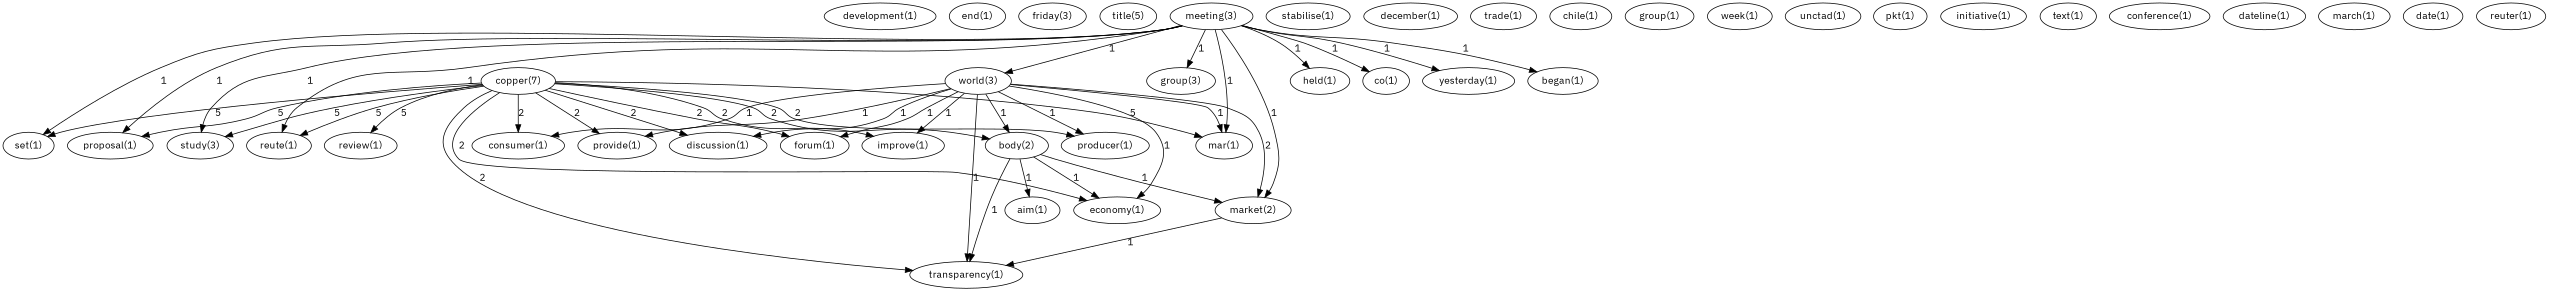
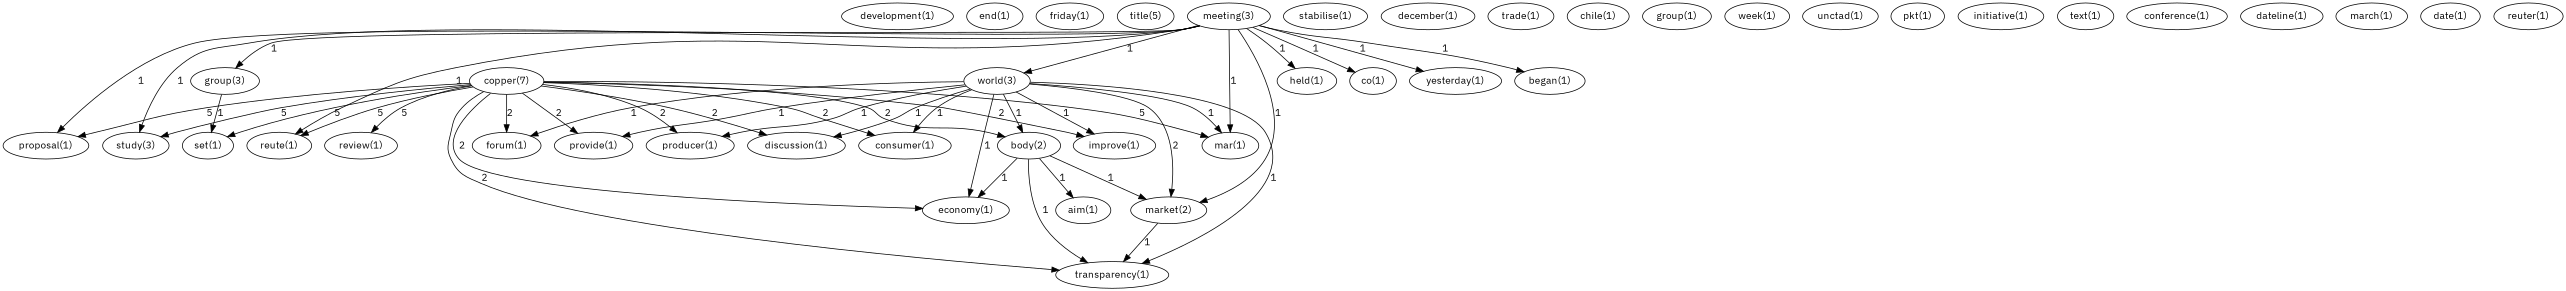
(1052, 16) -> (1070, 16)
(577, 34) -> (217, 111)
